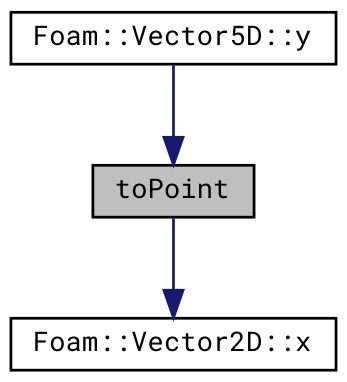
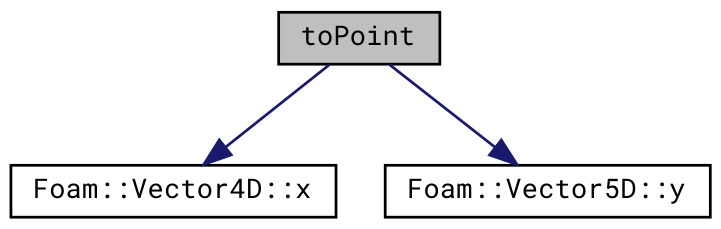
(173, 101) -> (442, 106)
(173, 344) -> (173, 191)
